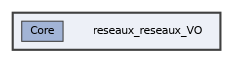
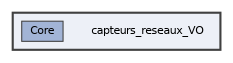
(147, 31) -> (147, 31)
